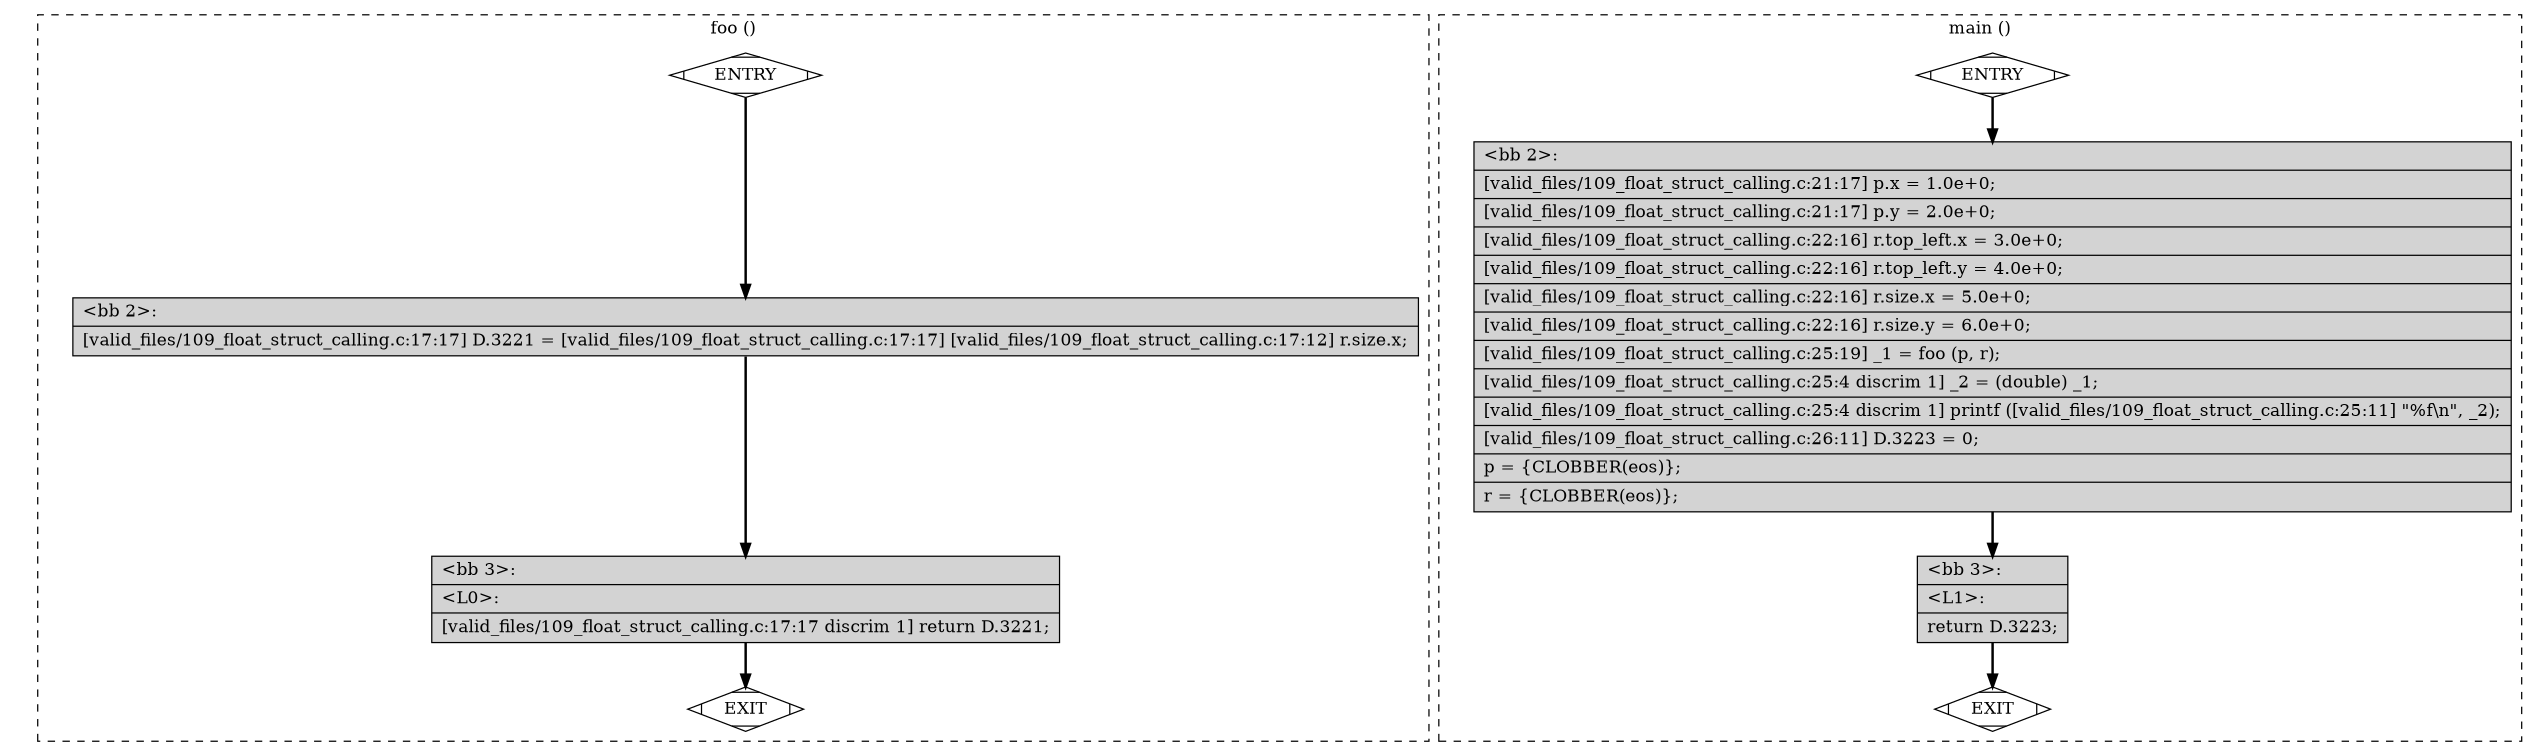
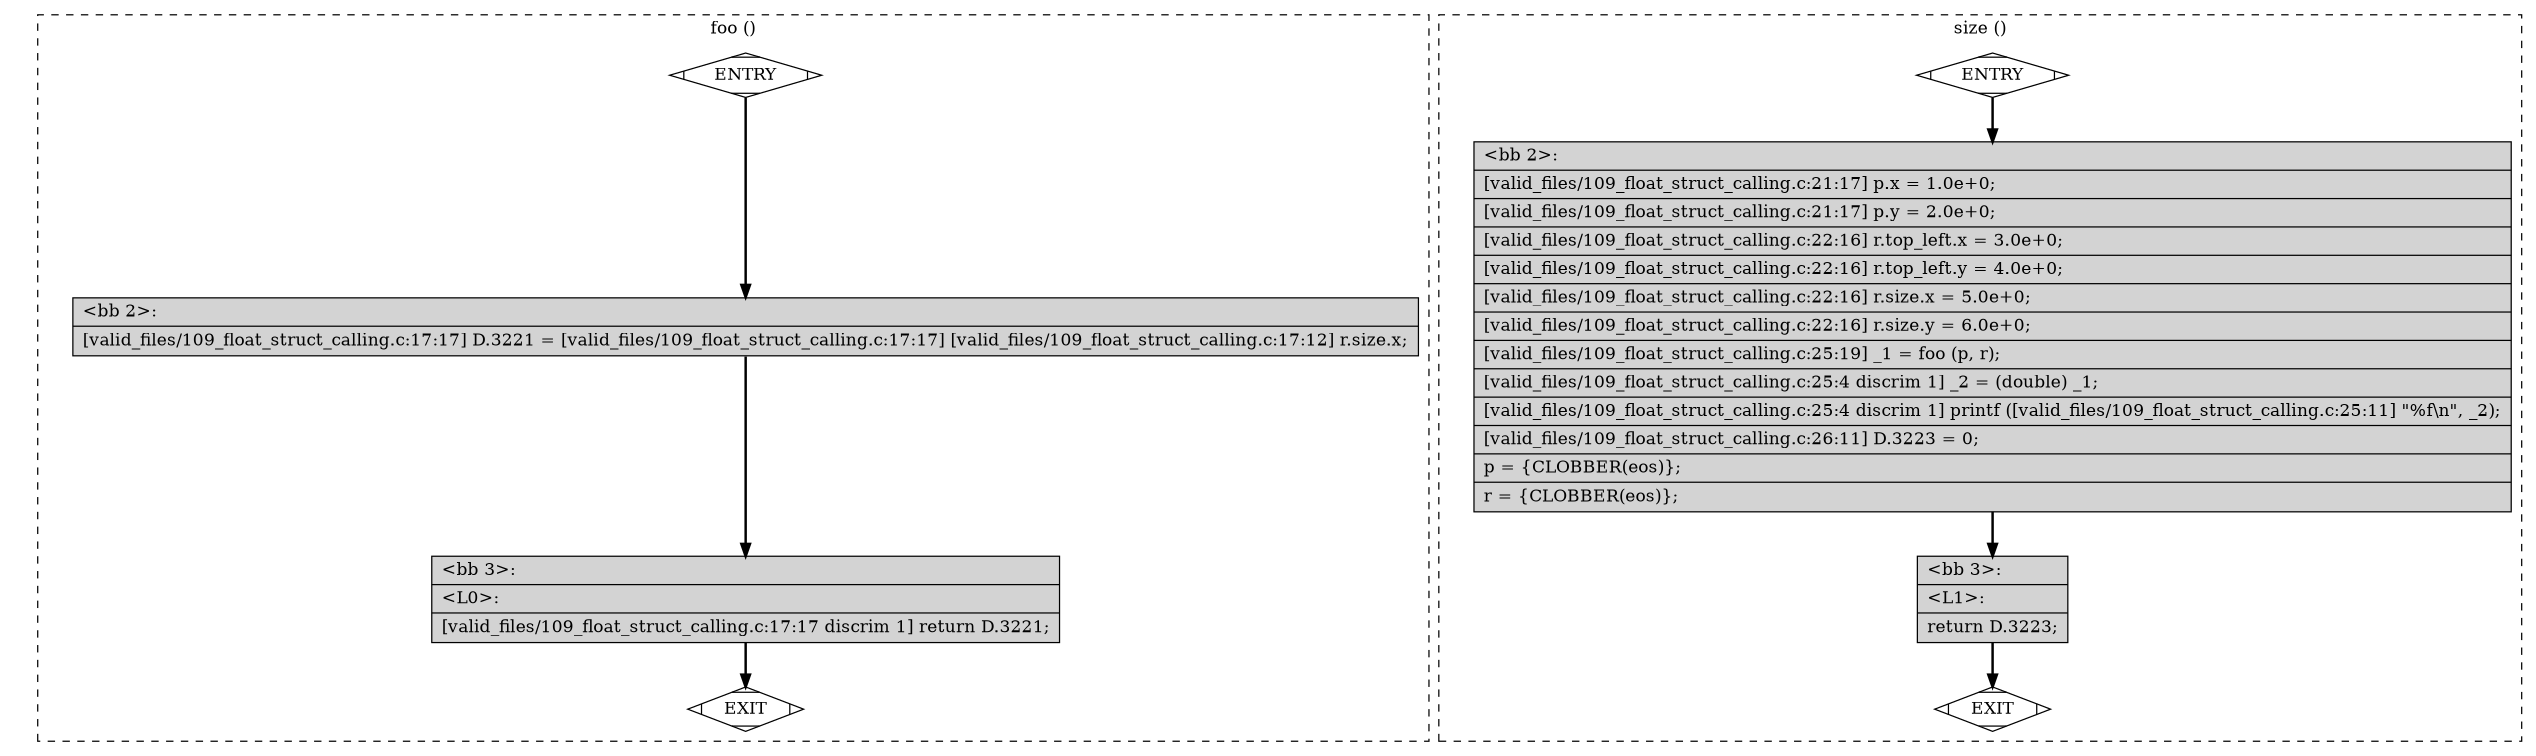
(1980, 29) -> (1980, 29)
